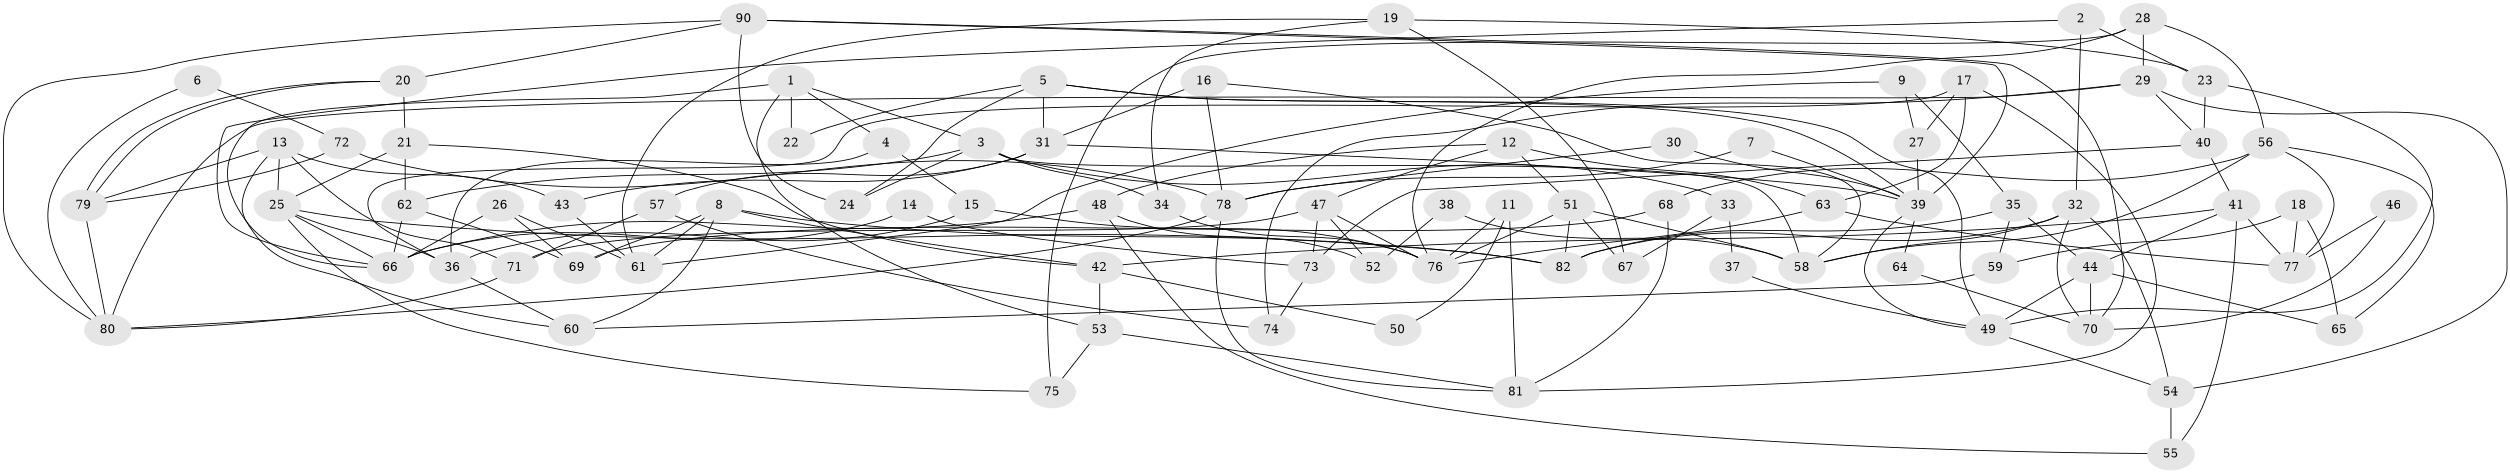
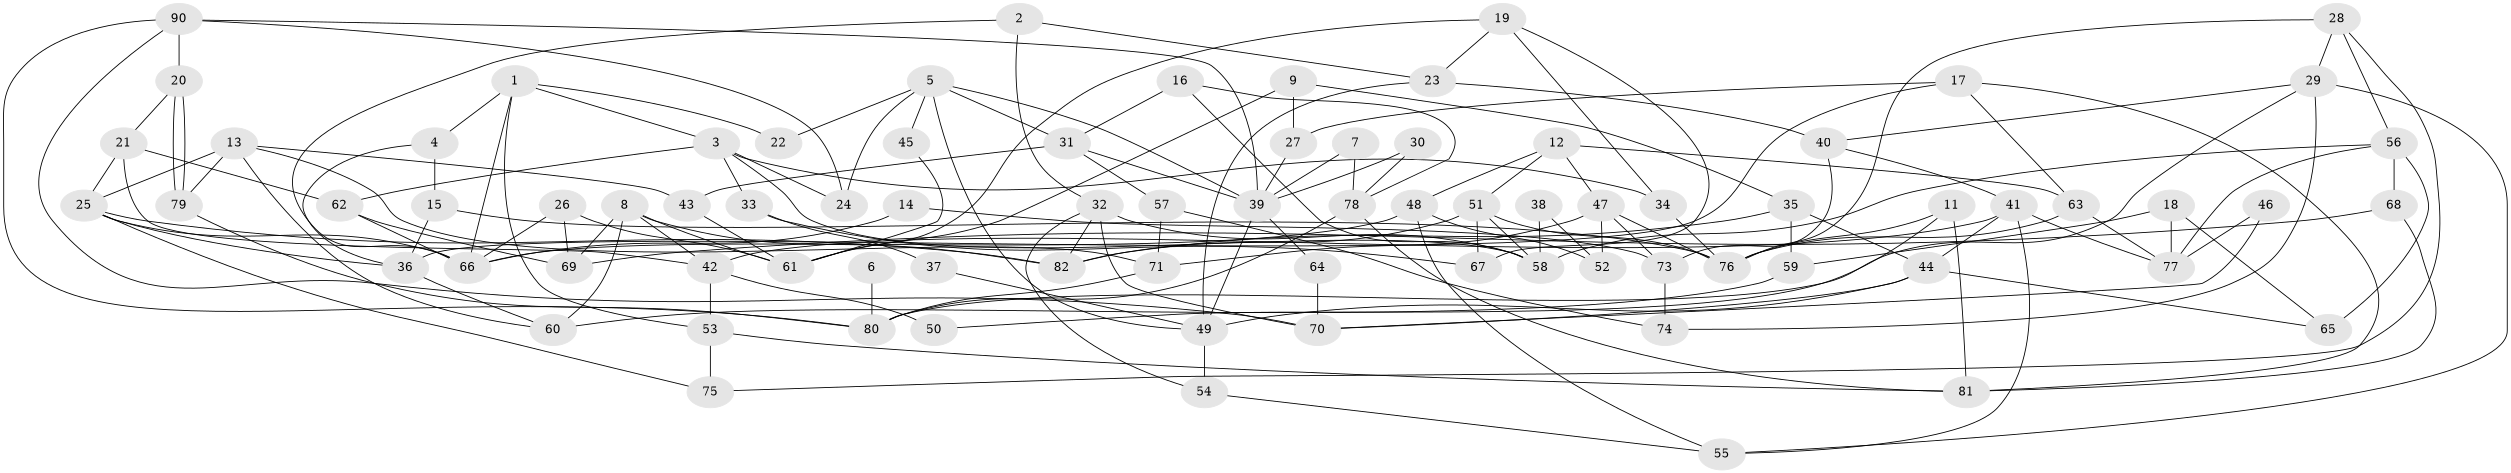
(342, 143) -> none
none -> (906, 143)
(2507, 209) -> (2309, 401)
